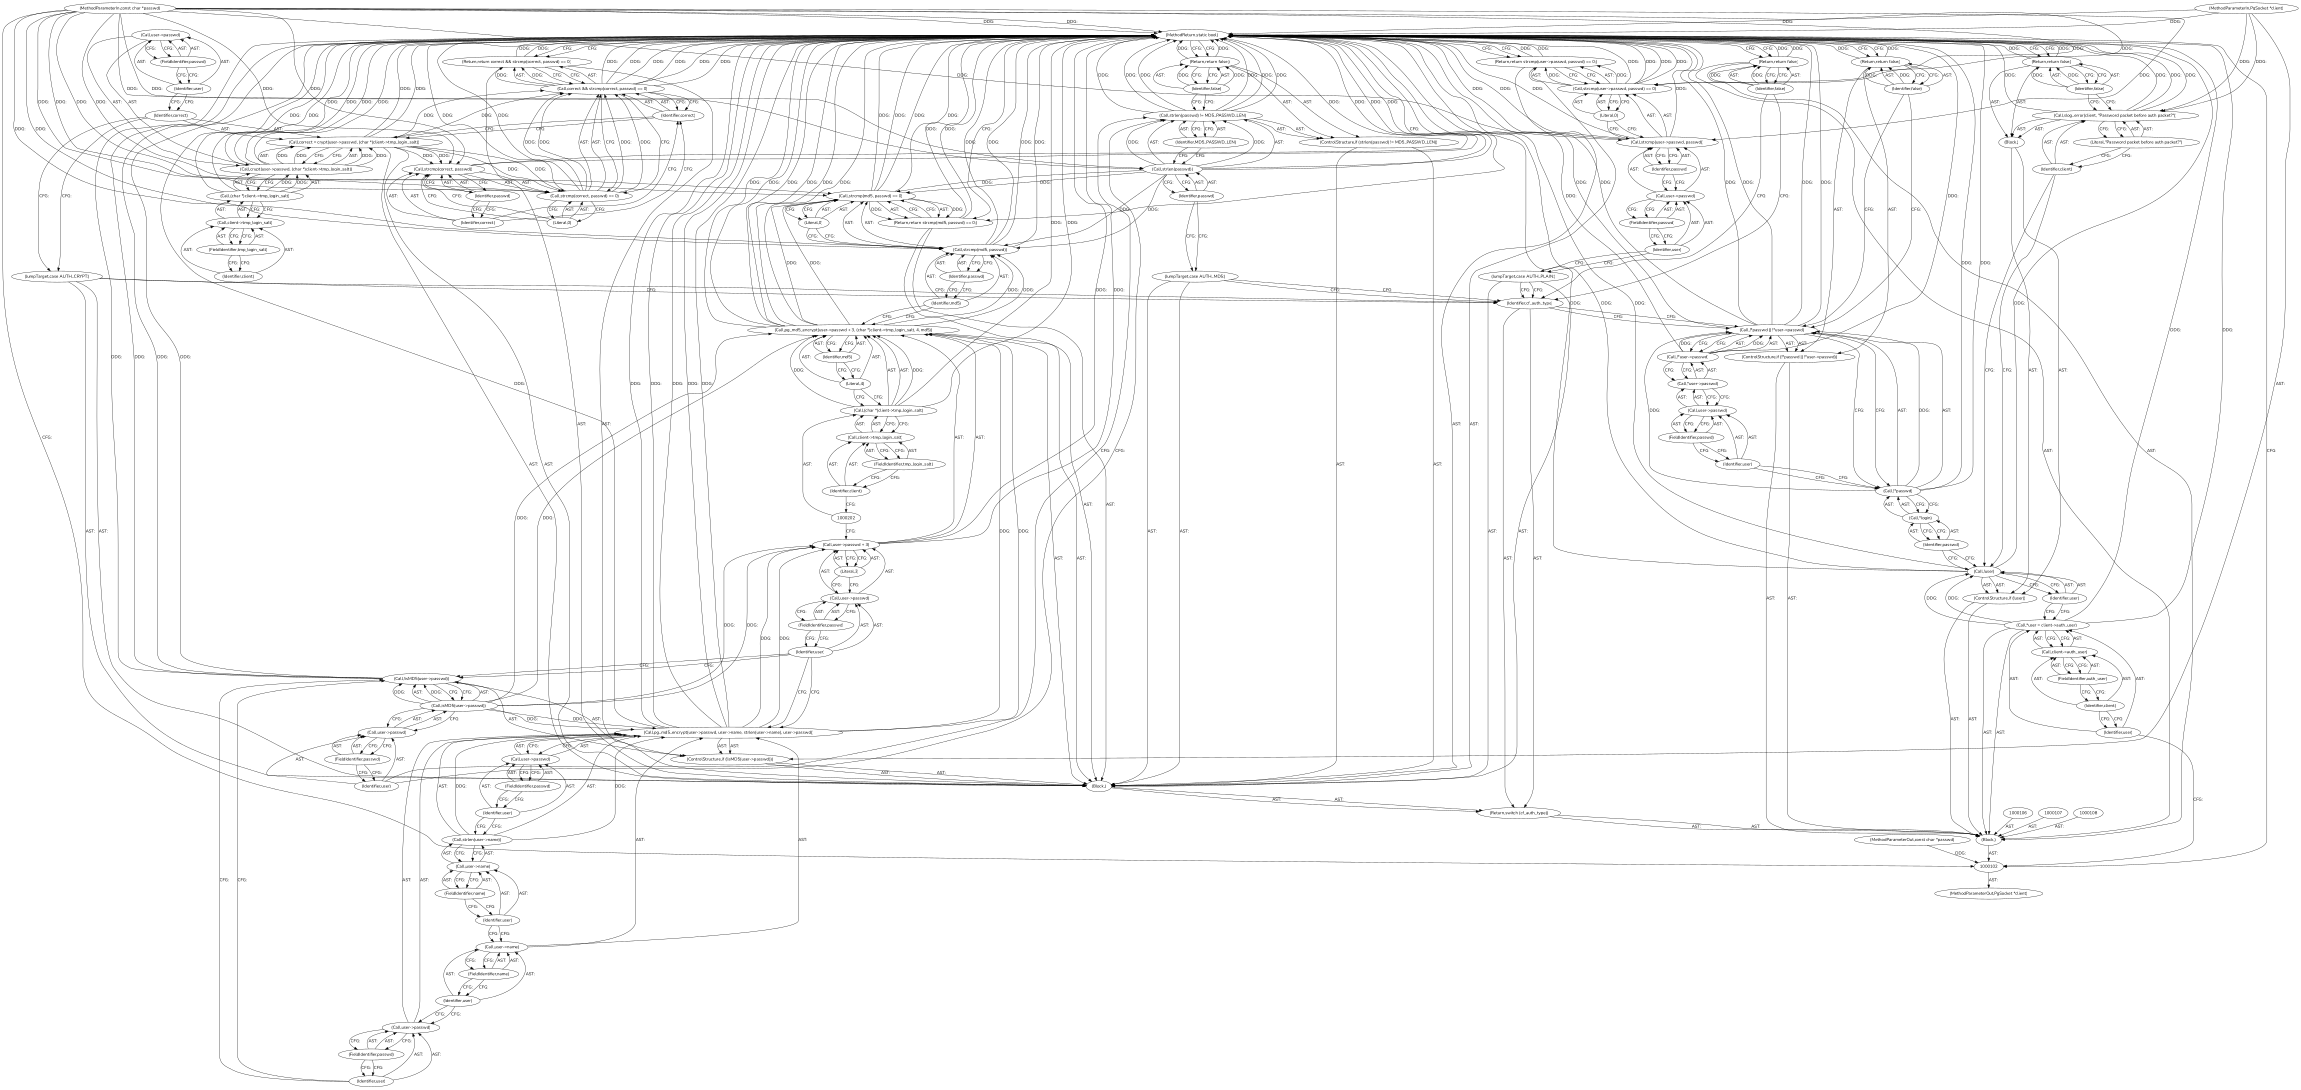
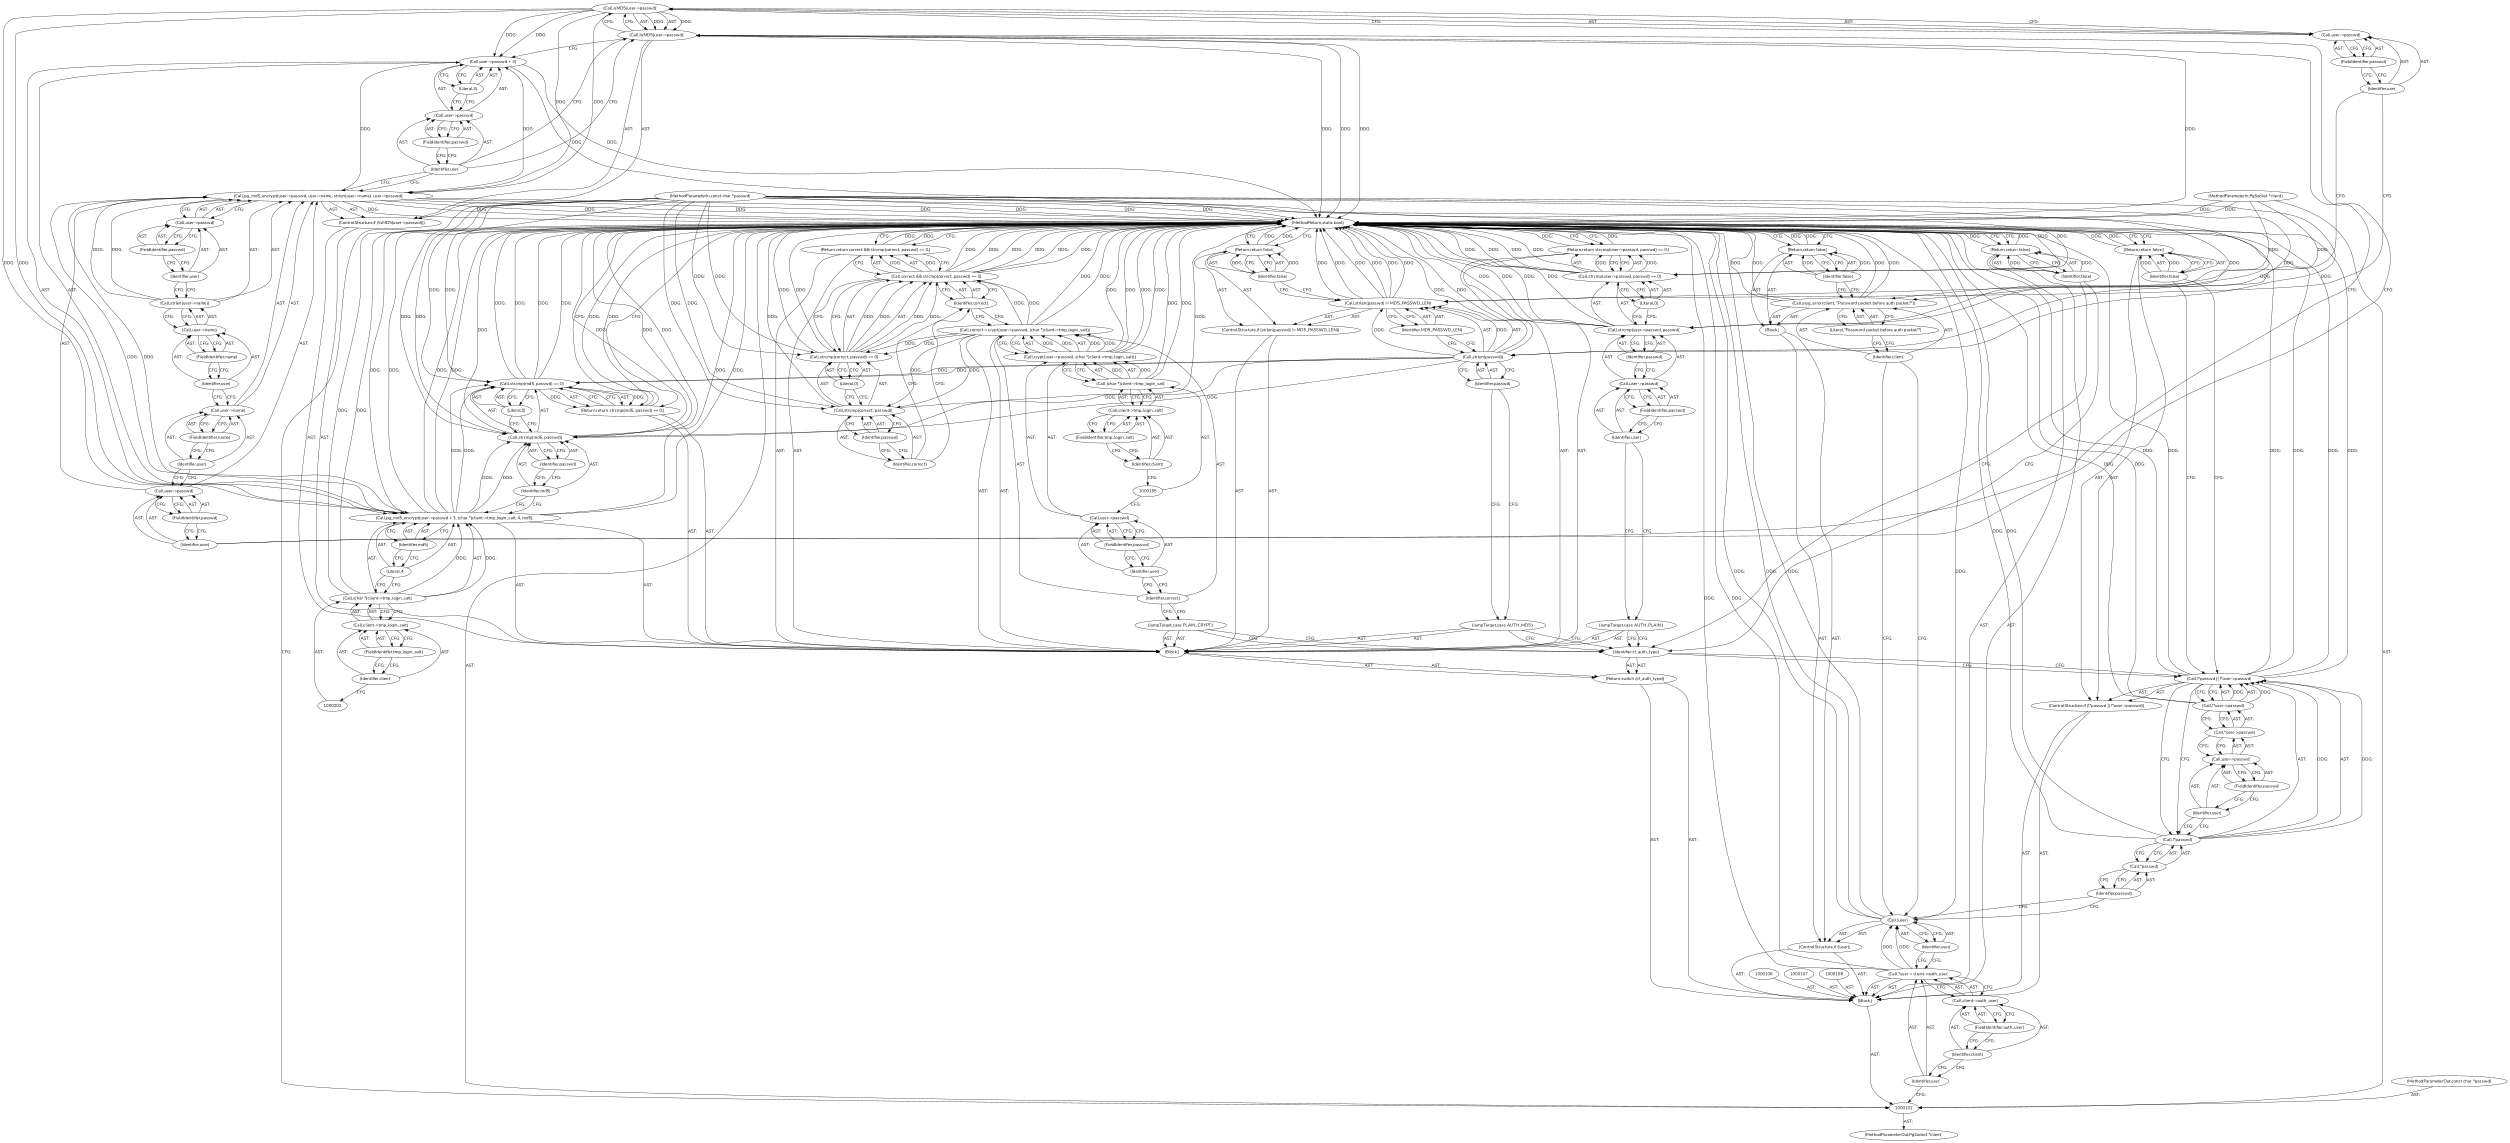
(57, 277) -> (1181, 625)
(2272, 451) -> (471, 666)
none -> (1148, 491)
(1921, 518) -> (2144, 867)
(846, 530) -> (570, 46)
(1850, 751) -> (2383, 846)
(1961, 853) -> (2416, 1095)
